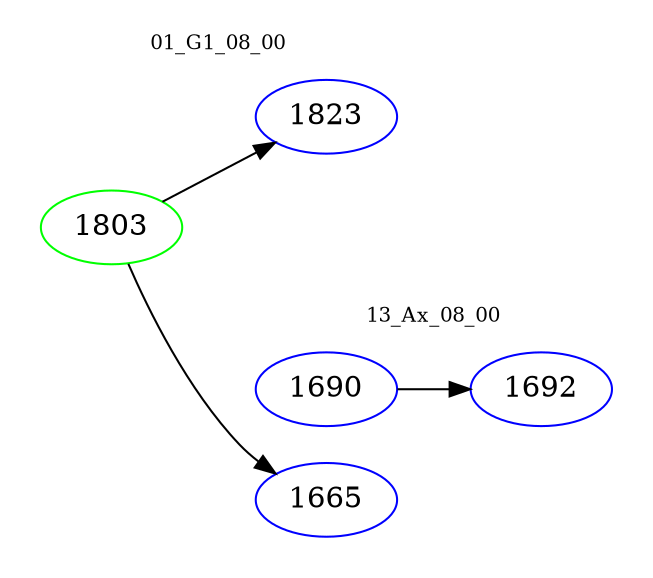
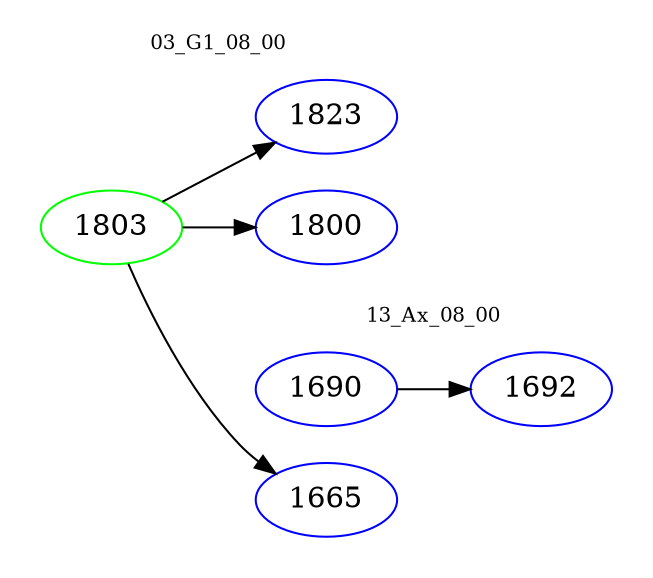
(219, 44) -> (219, 44)
none -> (326, 227)
